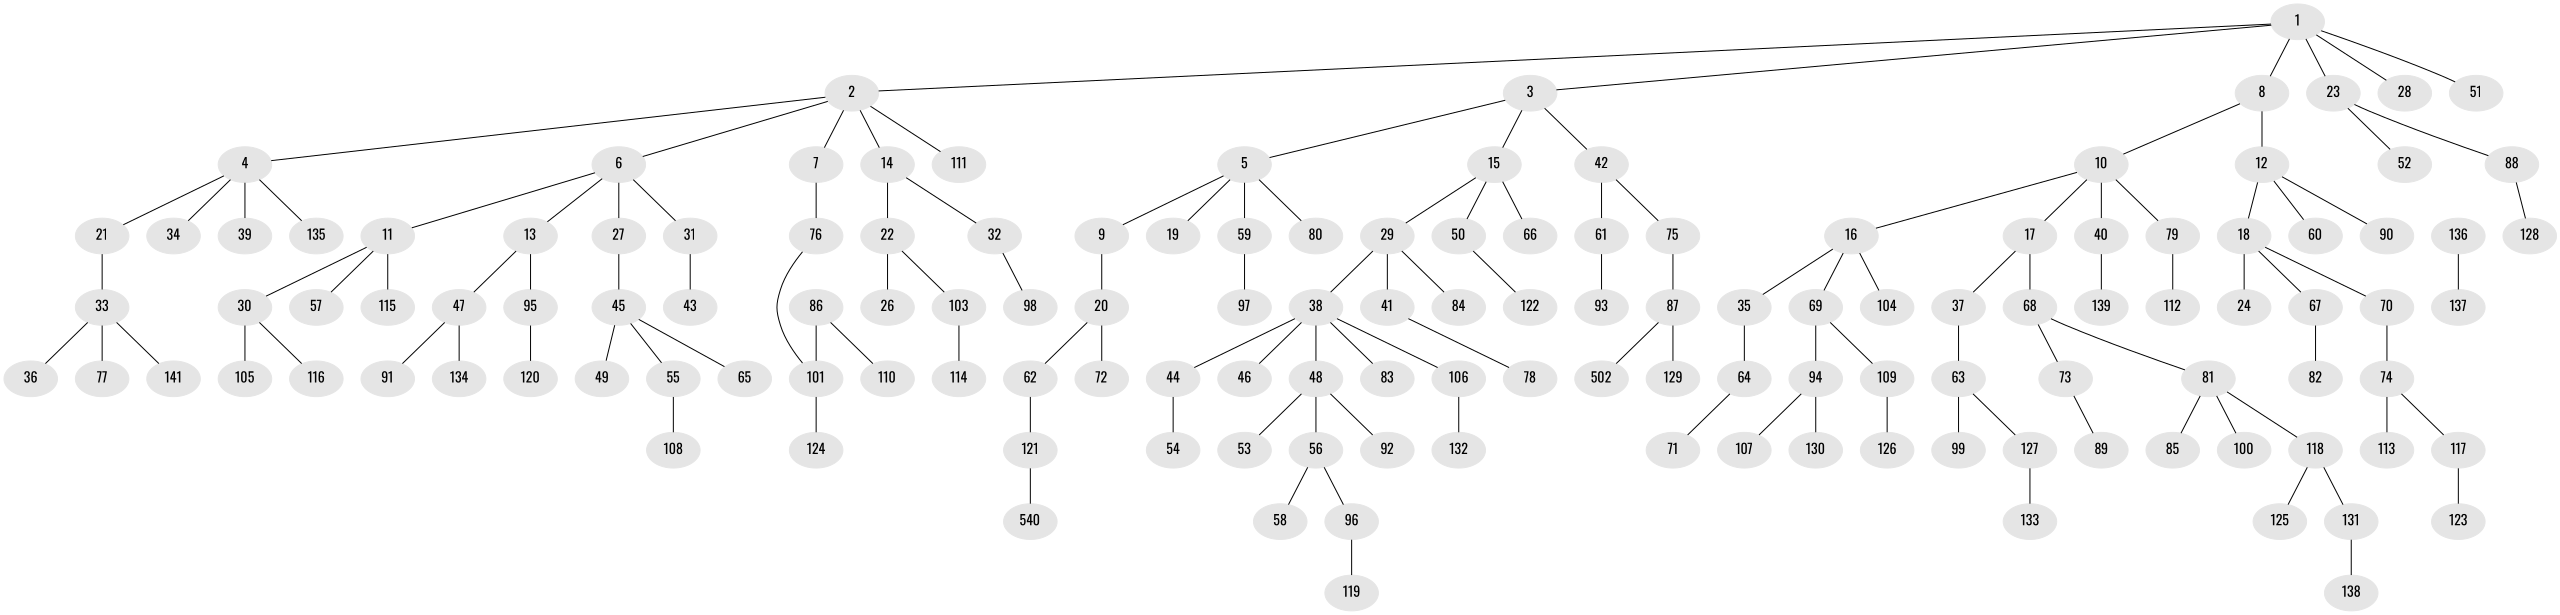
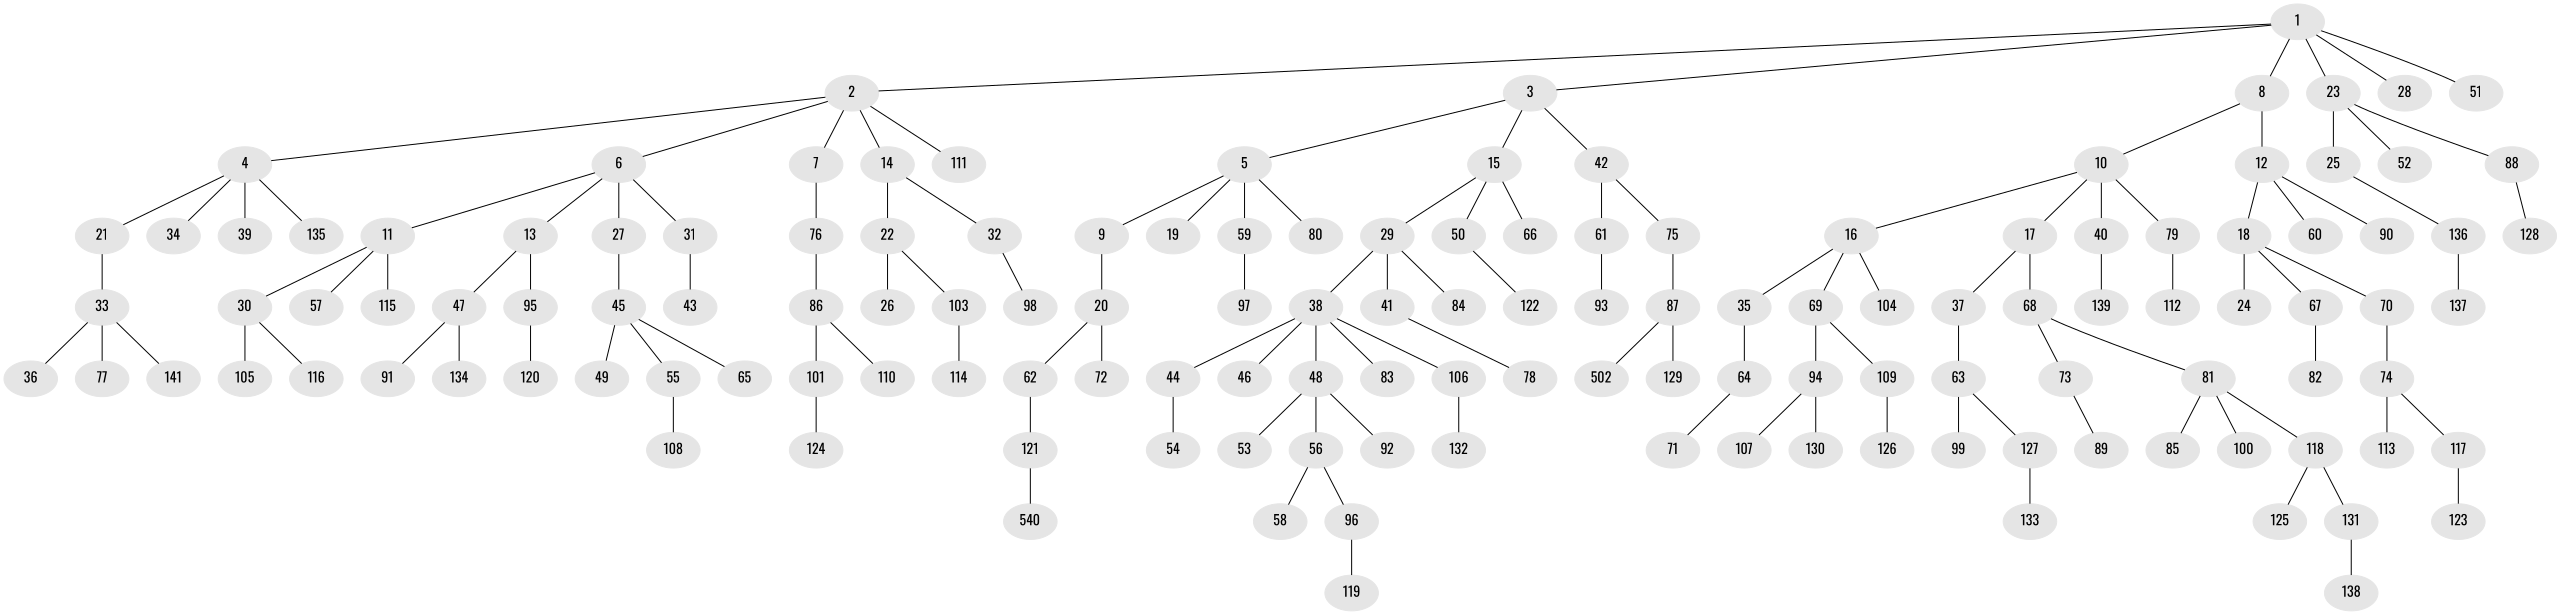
none -> (2333, 165)
(777, 307) -> (816, 272)
